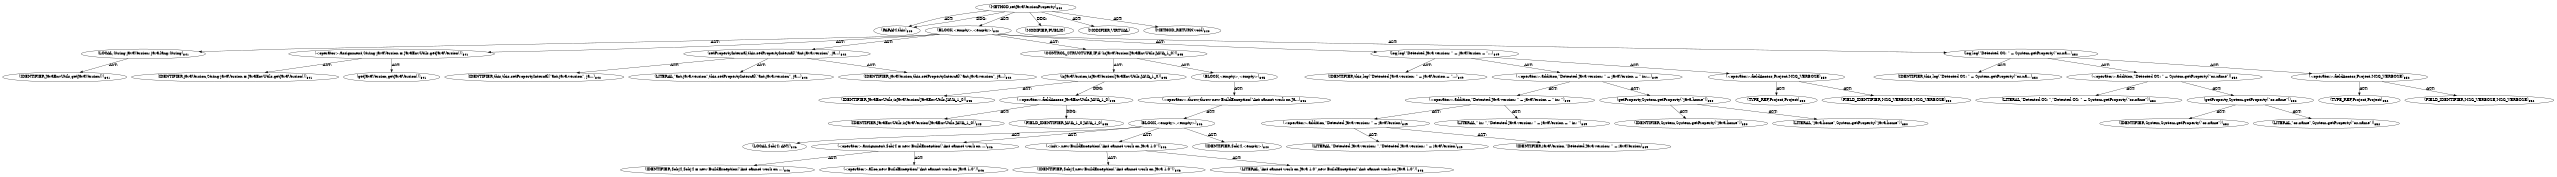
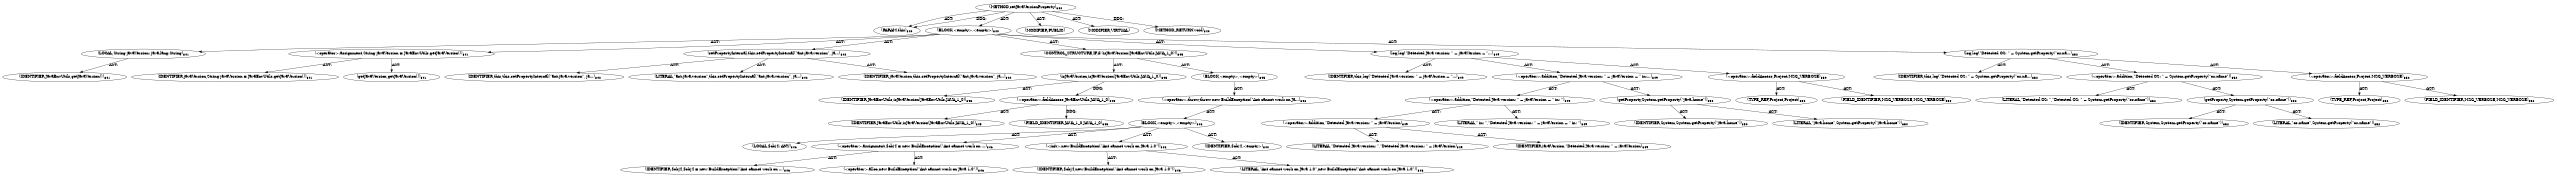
(1042, 19) -> (1042, 19)
(1119, 19) -> (1119, 19)
